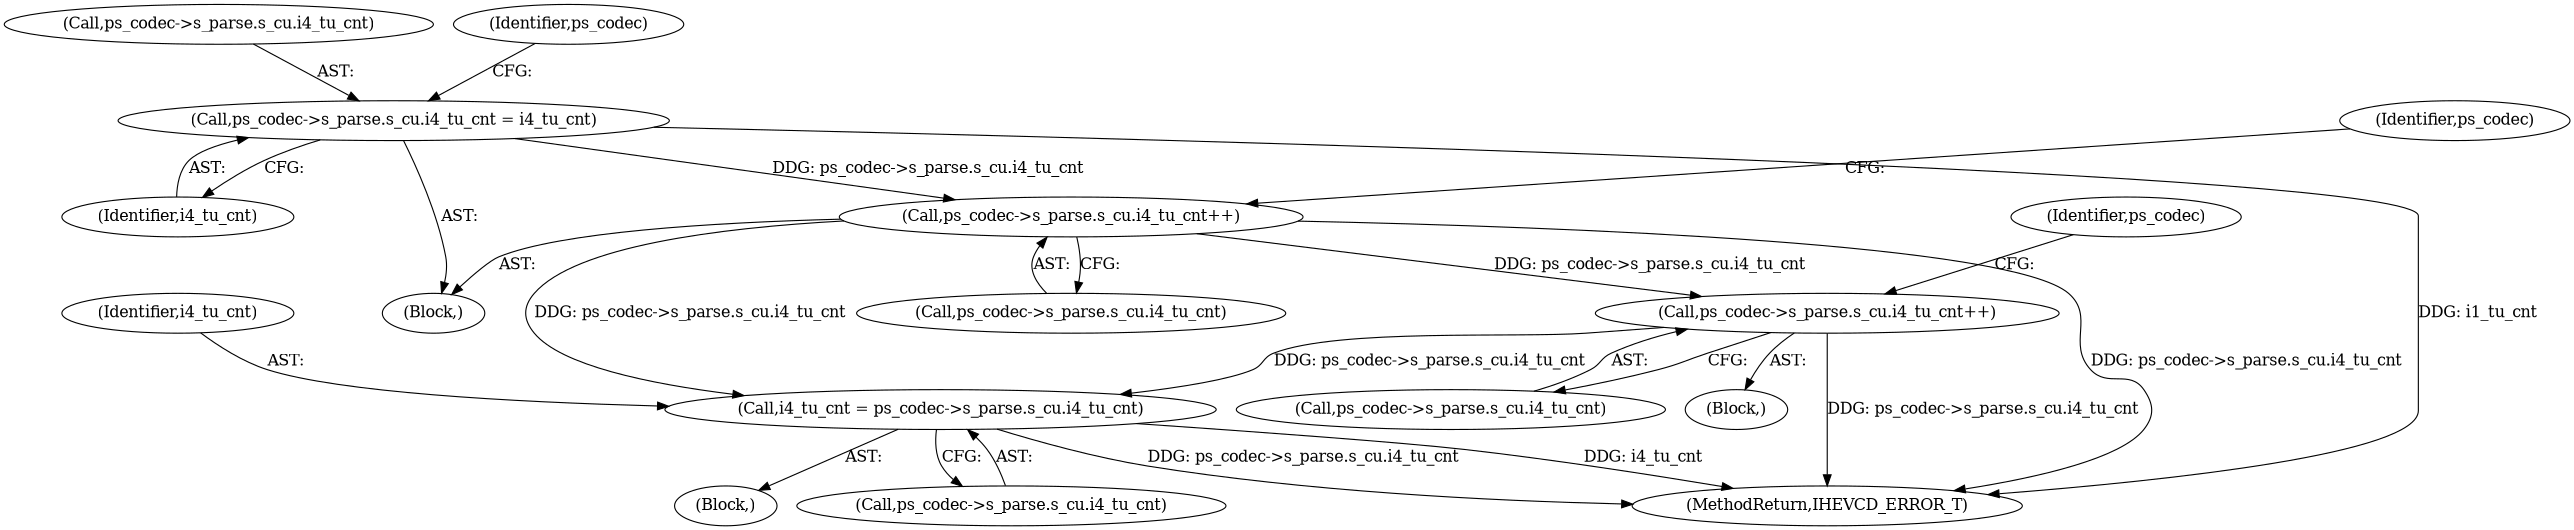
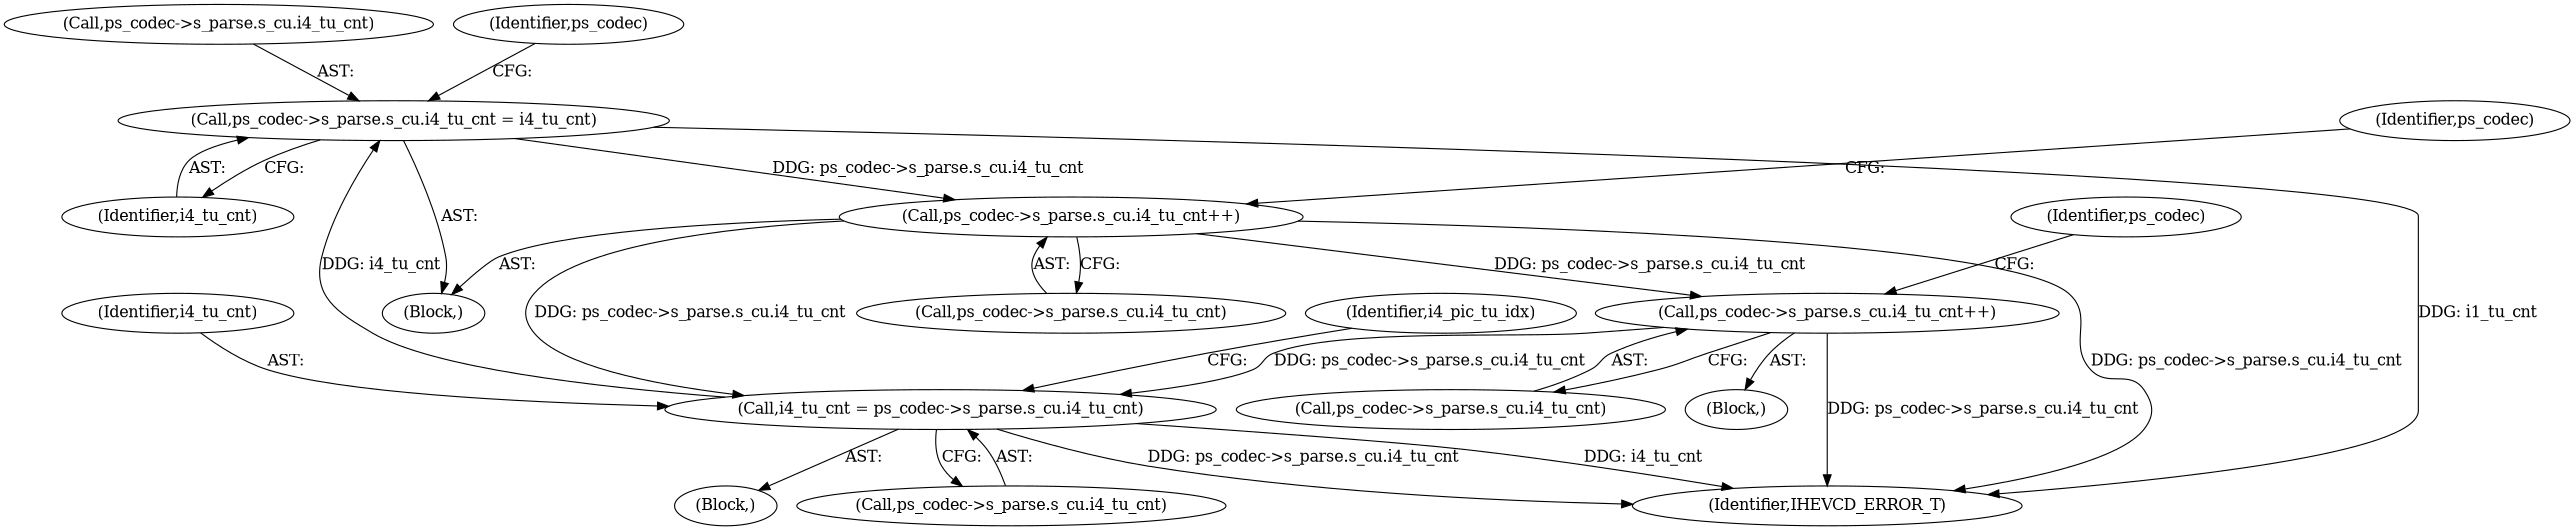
none -> (1441, 313)
none -> (438, 357)
(1827, 506) -> (1827, 506)
